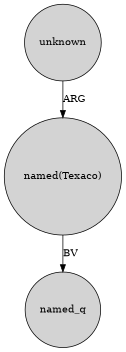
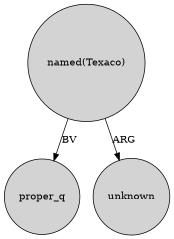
(63, 96) -> (111, 136)
(63, 310) -> (42, 197)
